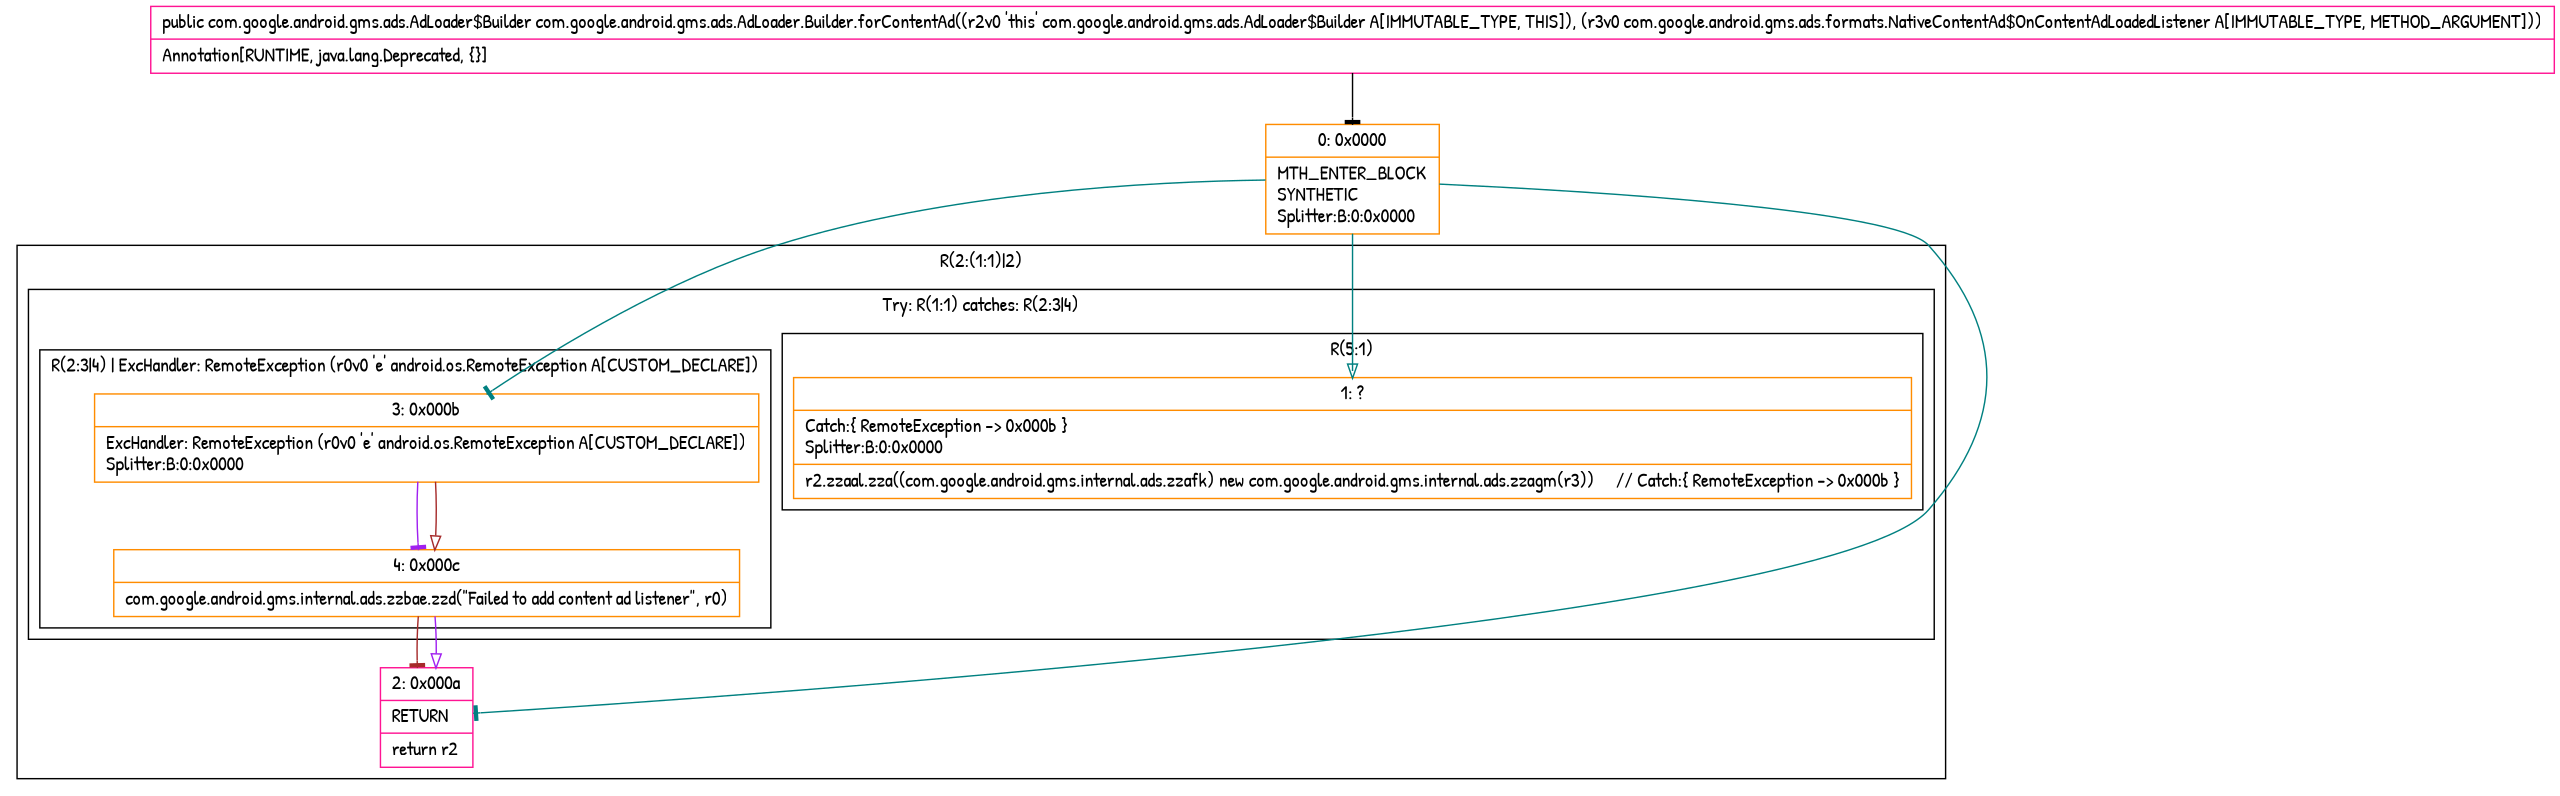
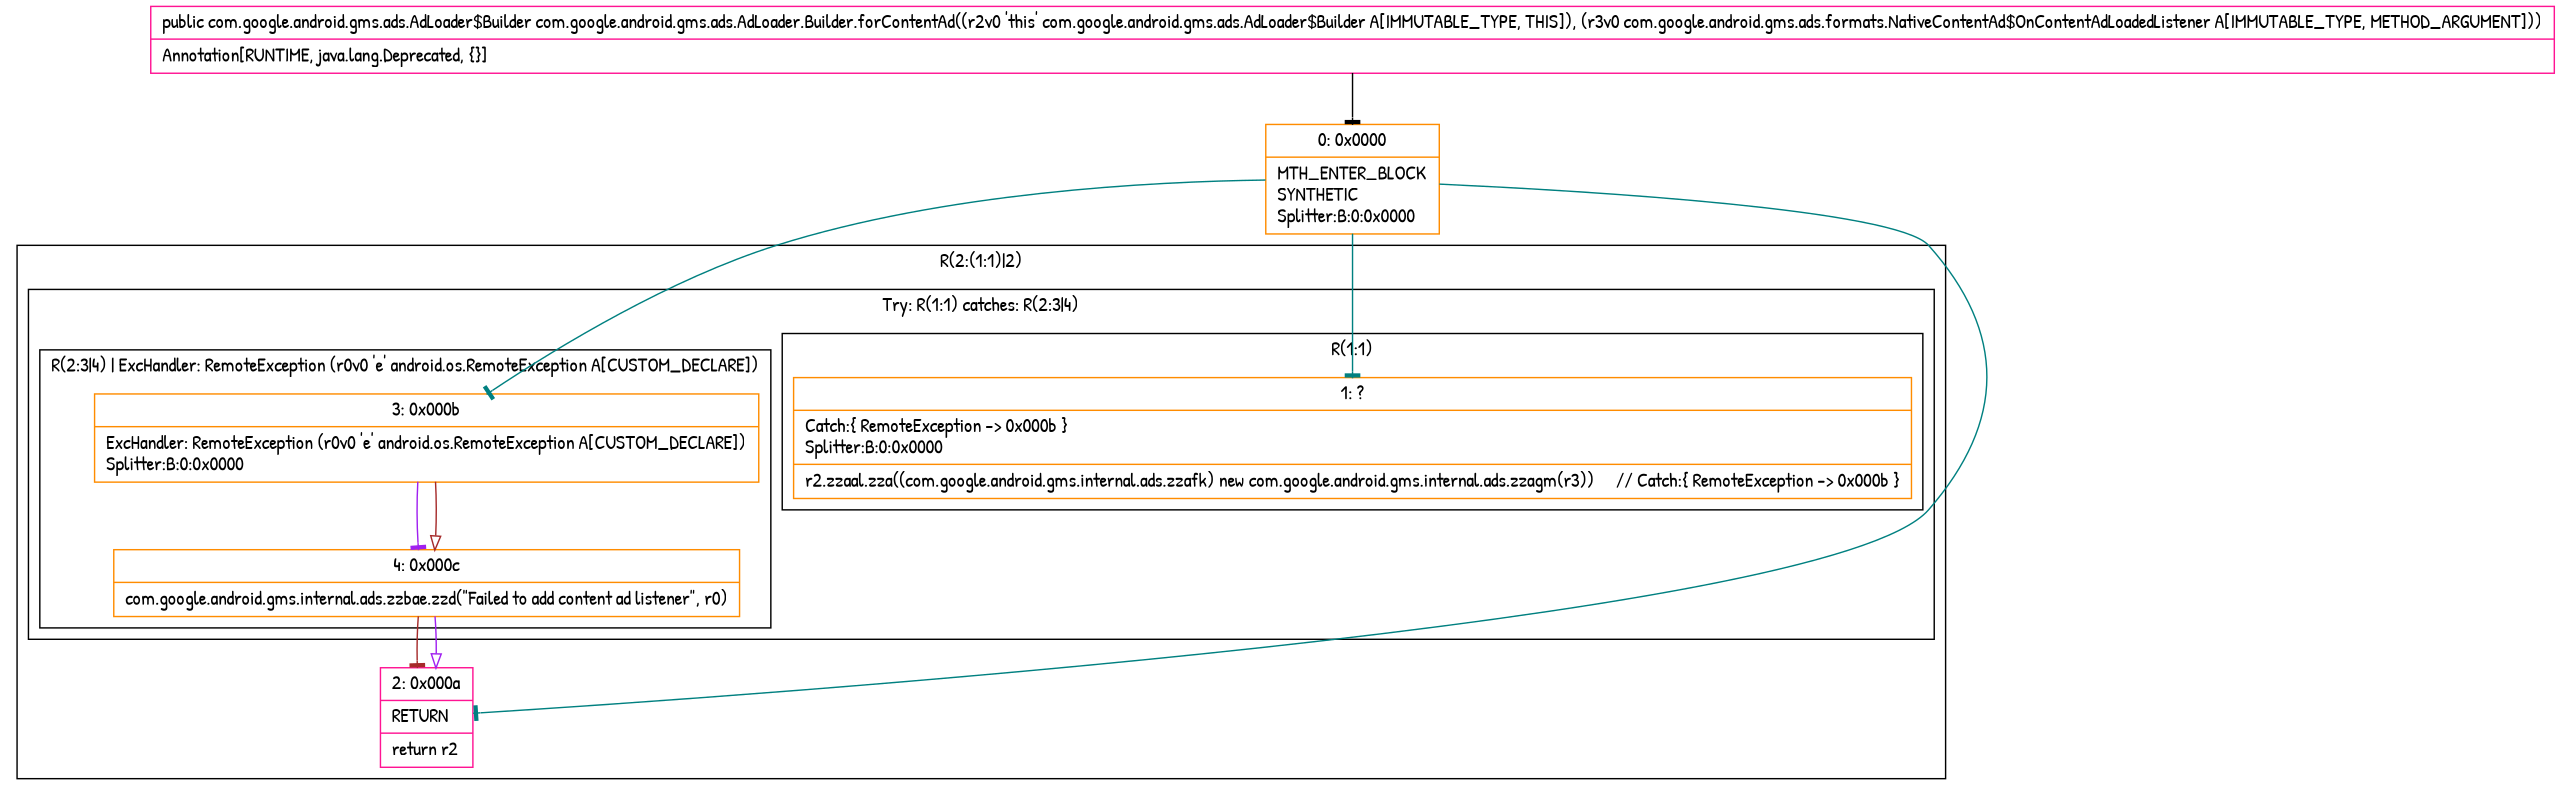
(1353, 302) -> (1353, 302)
(1353, 350) -> (1353, 350)
